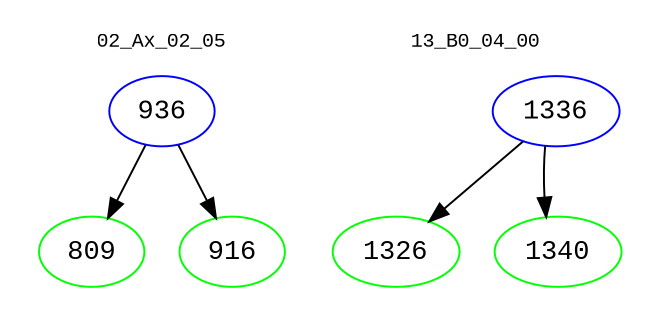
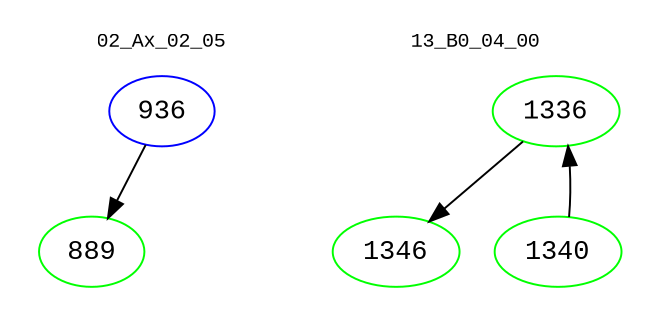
(556, 111) -> (556, 111)
(544, 172) -> (570, 192)
(92, 252) -> (92, 252)
(232, 252) -> none
(396, 252) -> (396, 252)
